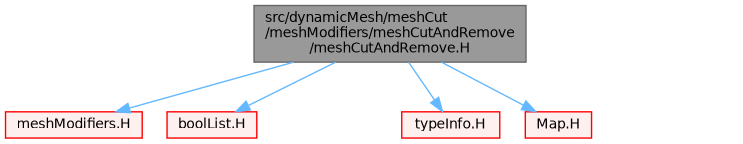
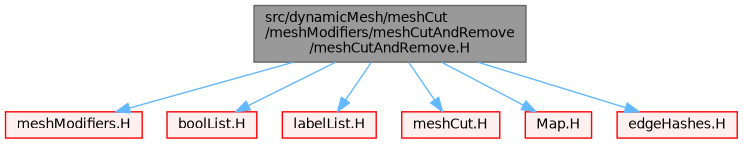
none -> (329, 125)
(451, 125) -> (451, 125)
none -> (677, 125)
